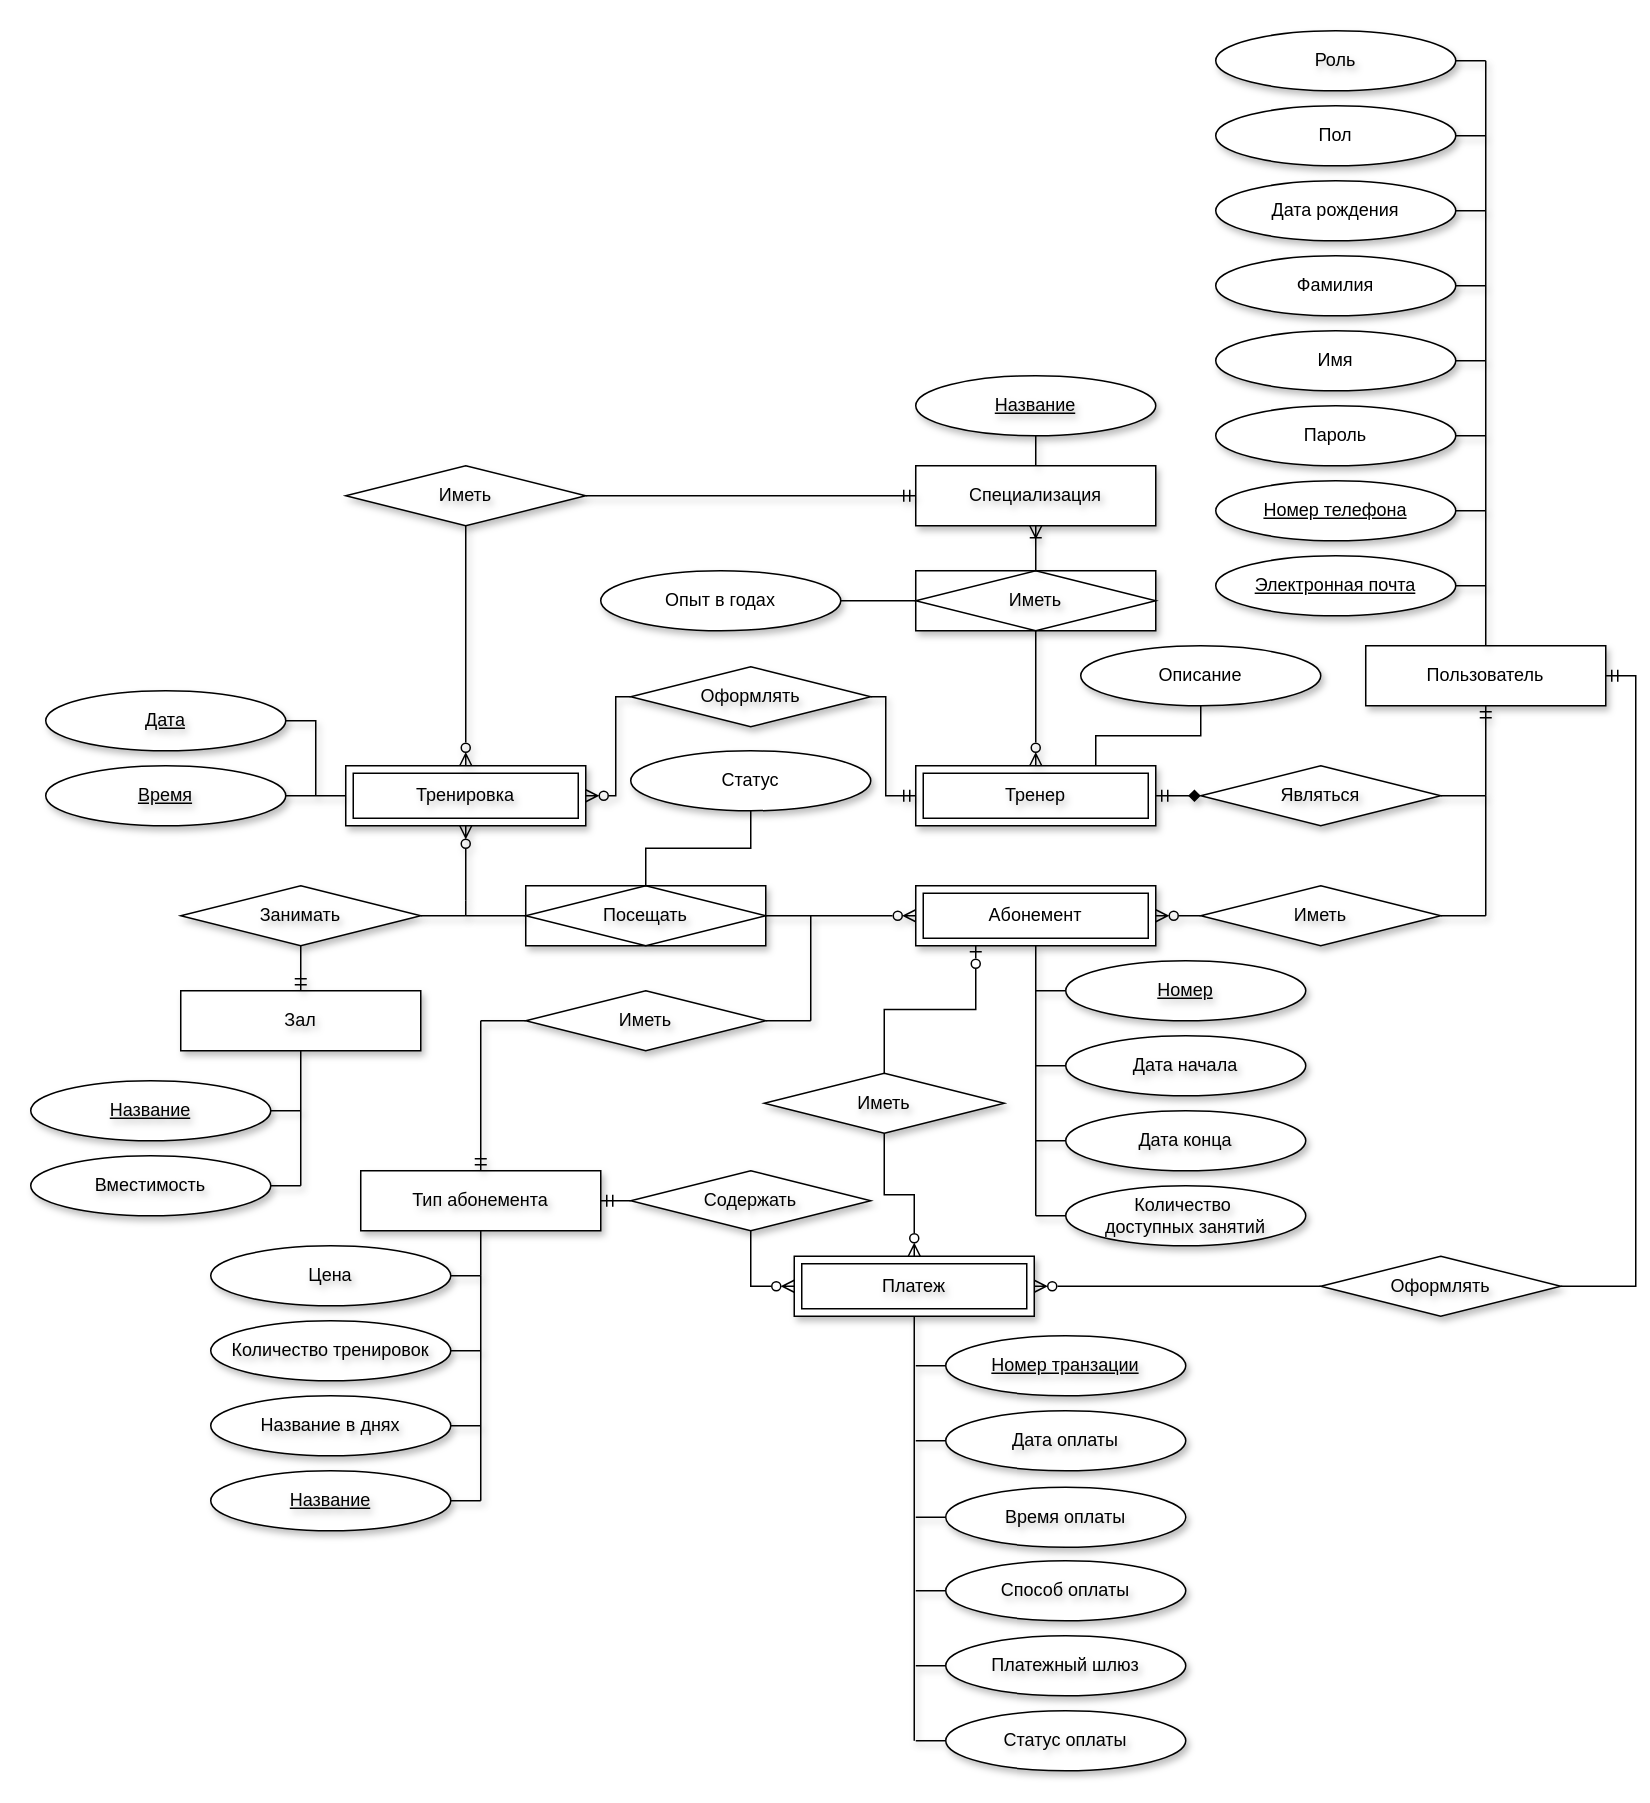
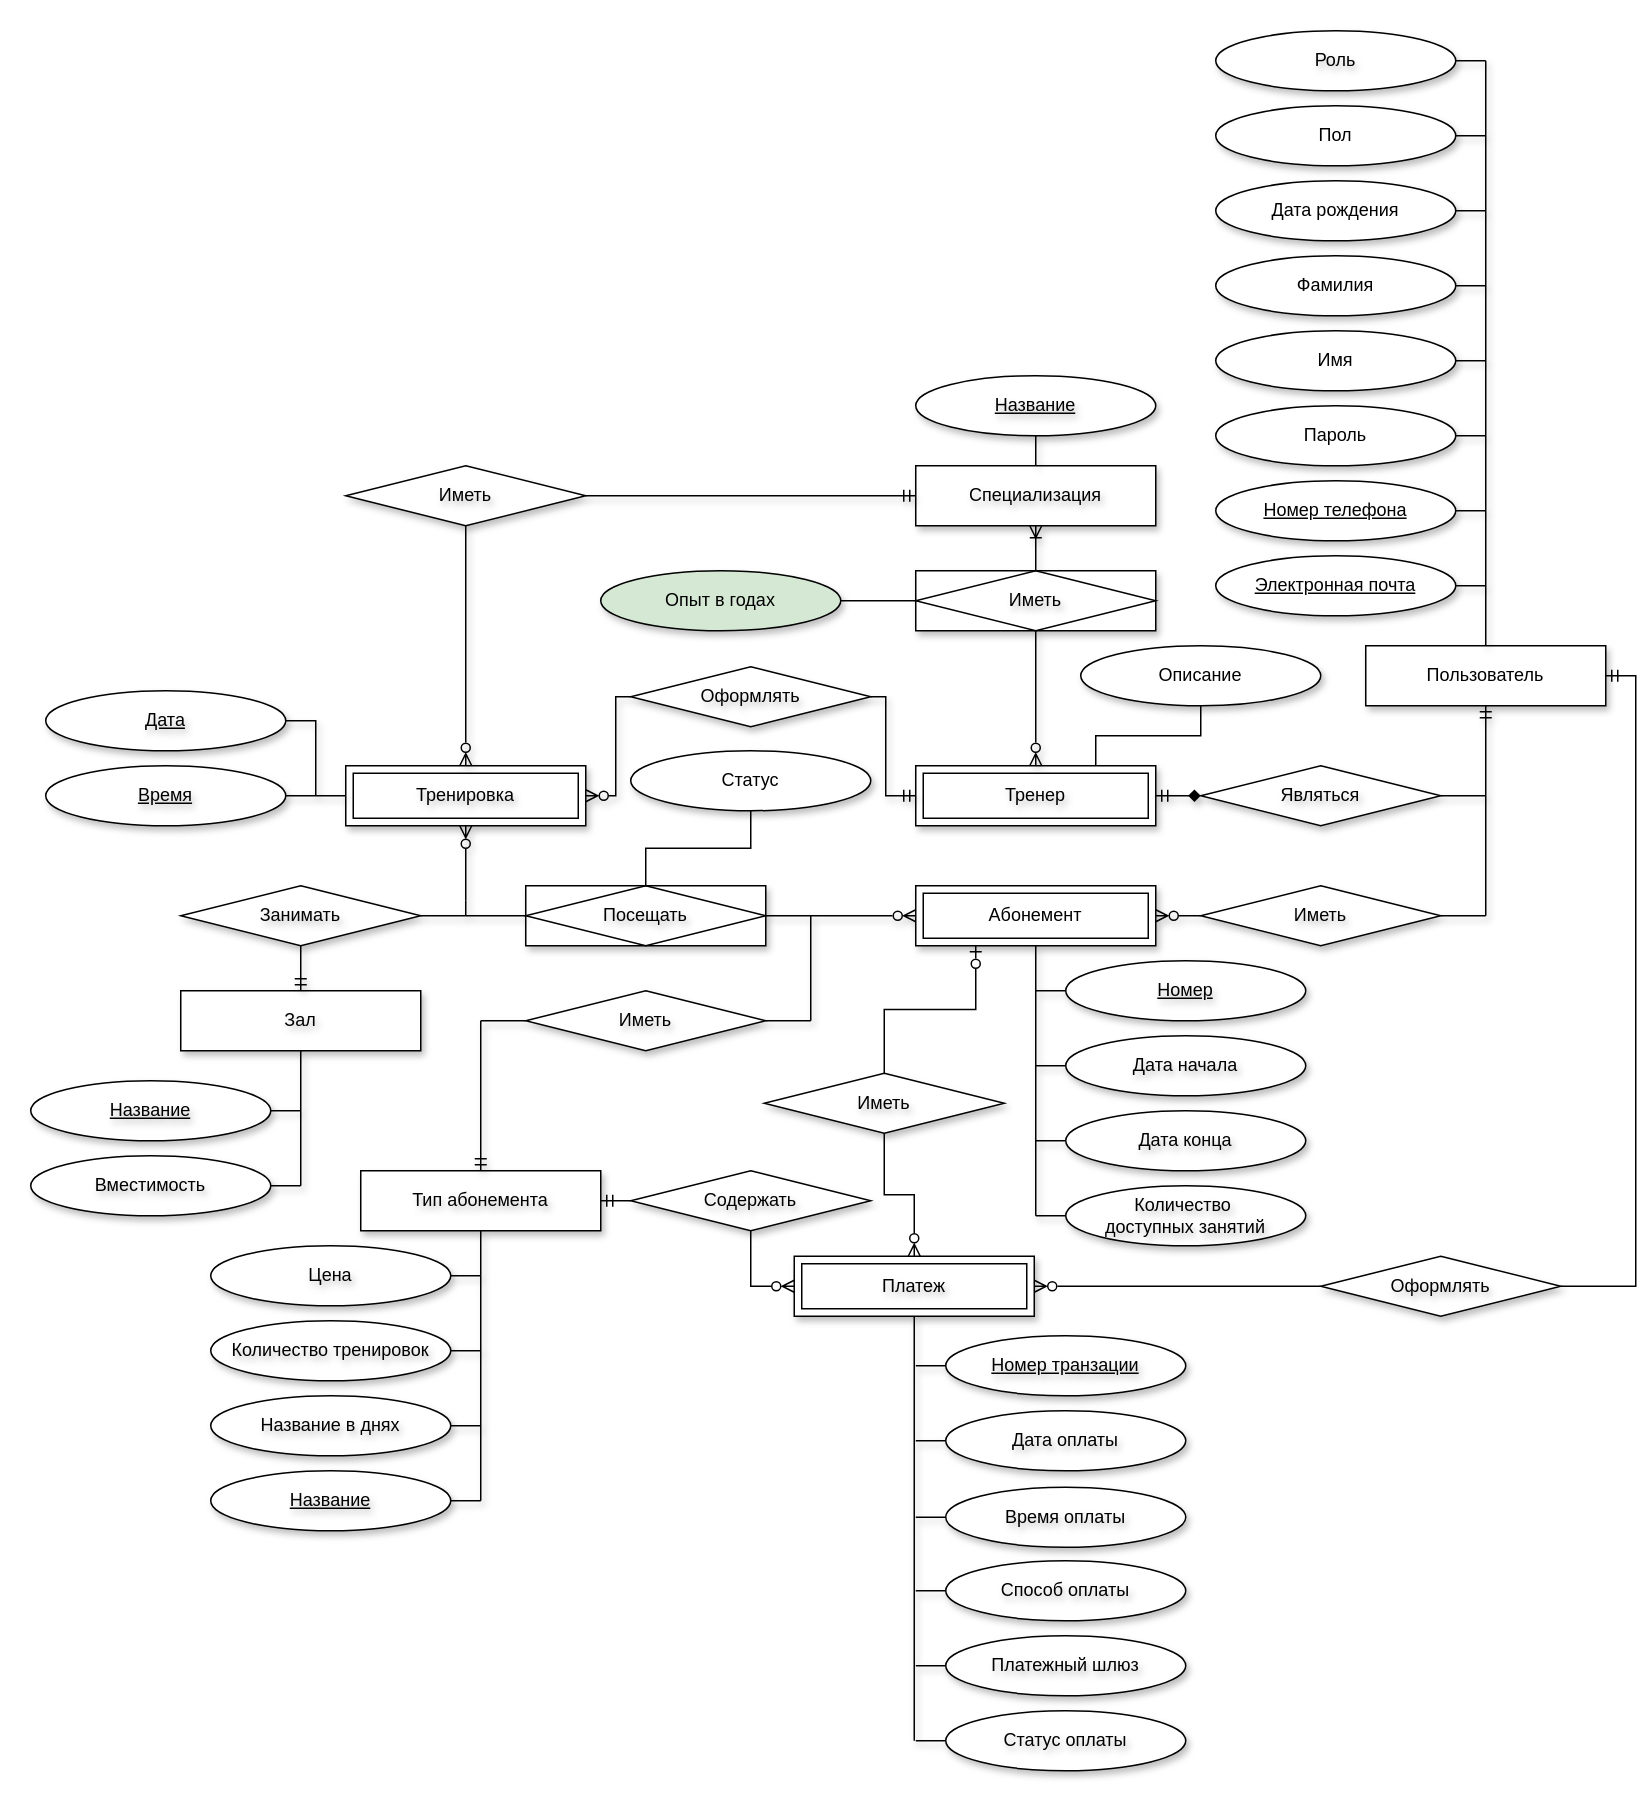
(721, 601) -> (721, 601)
